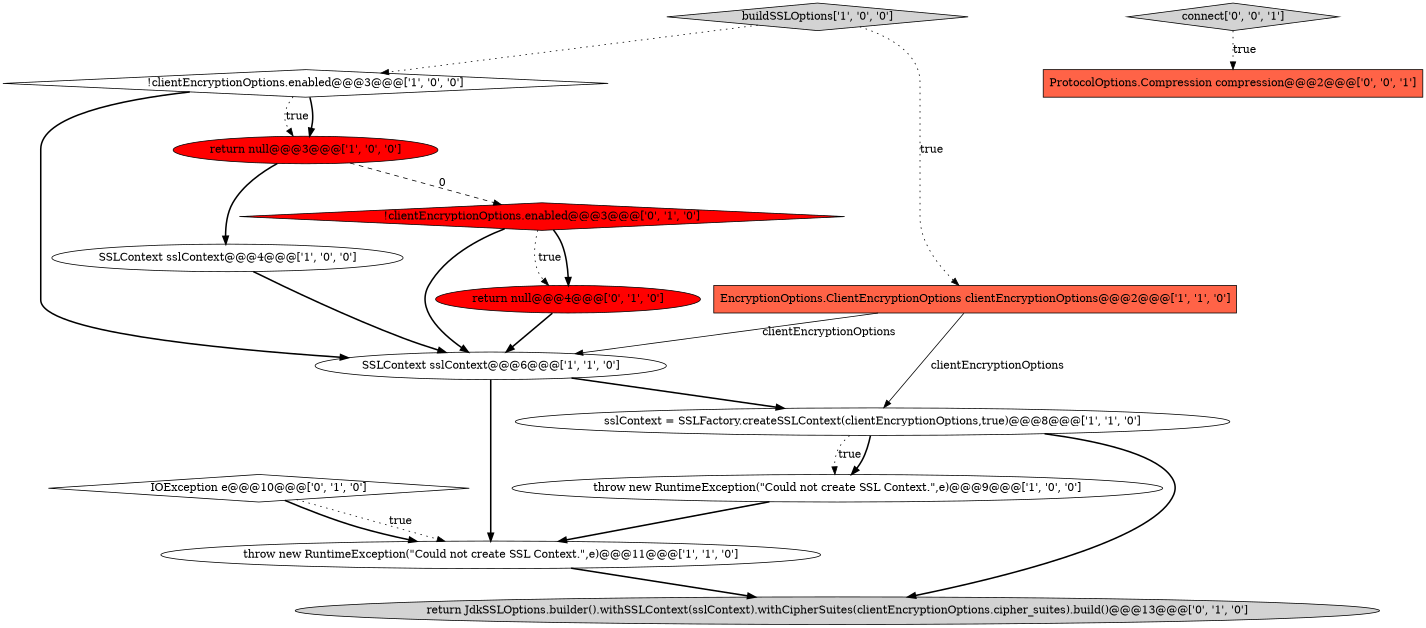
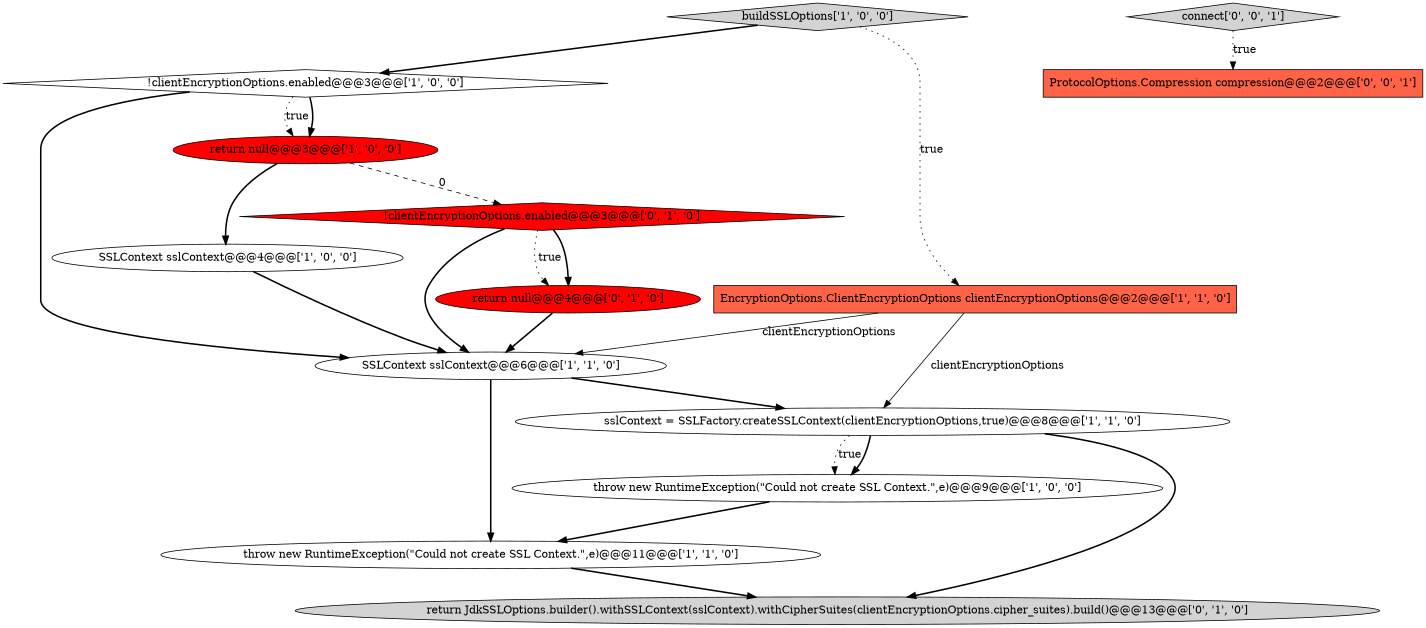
(573, 49) -> (573, 49)
(259, 488) -> none
